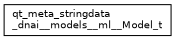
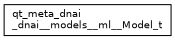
(88, 20) -> (88, 20)
